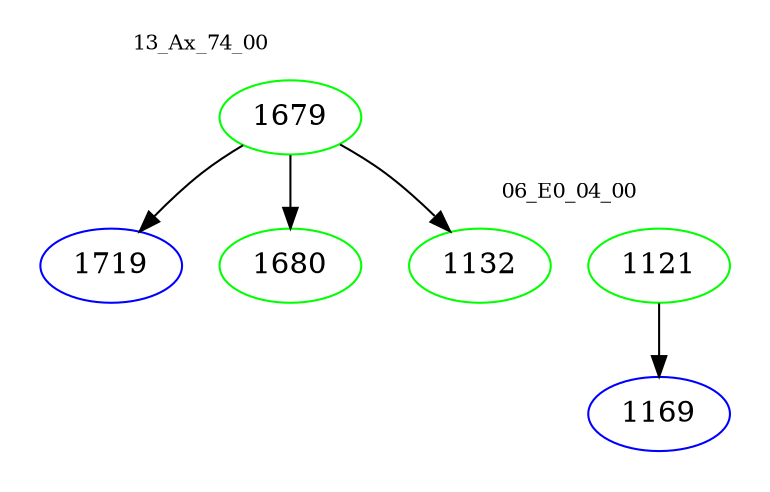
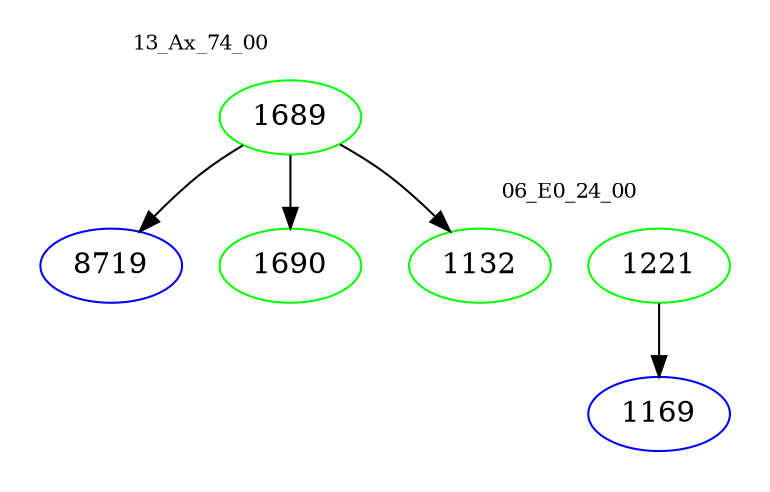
(290, 117) -> (290, 117)
(570, 193) -> (570, 193)
(111, 266) -> (111, 266)
(290, 266) -> (290, 266)
(659, 266) -> (659, 266)
